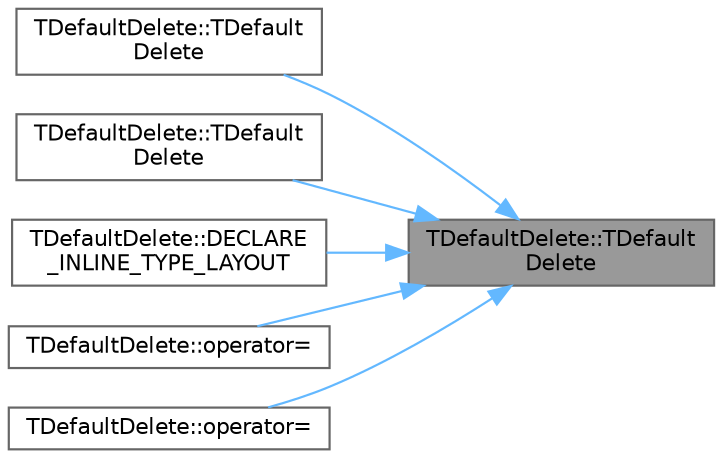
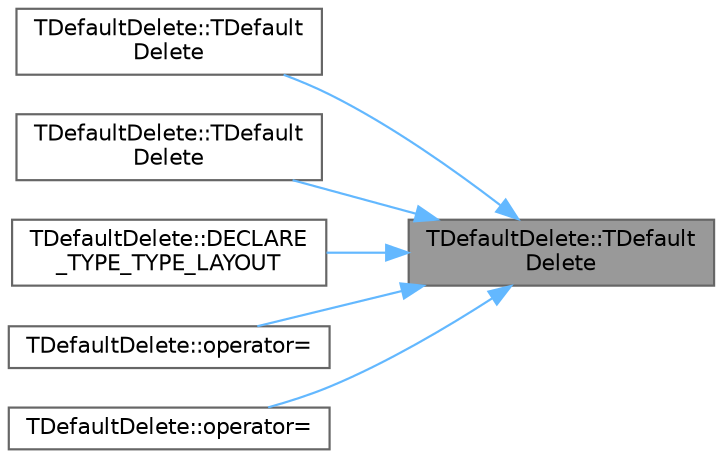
(169, 253) -> (169, 253)
